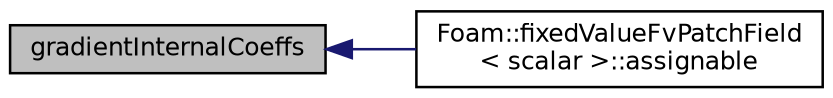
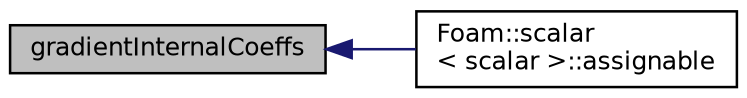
(620, 49) -> (577, 49)
